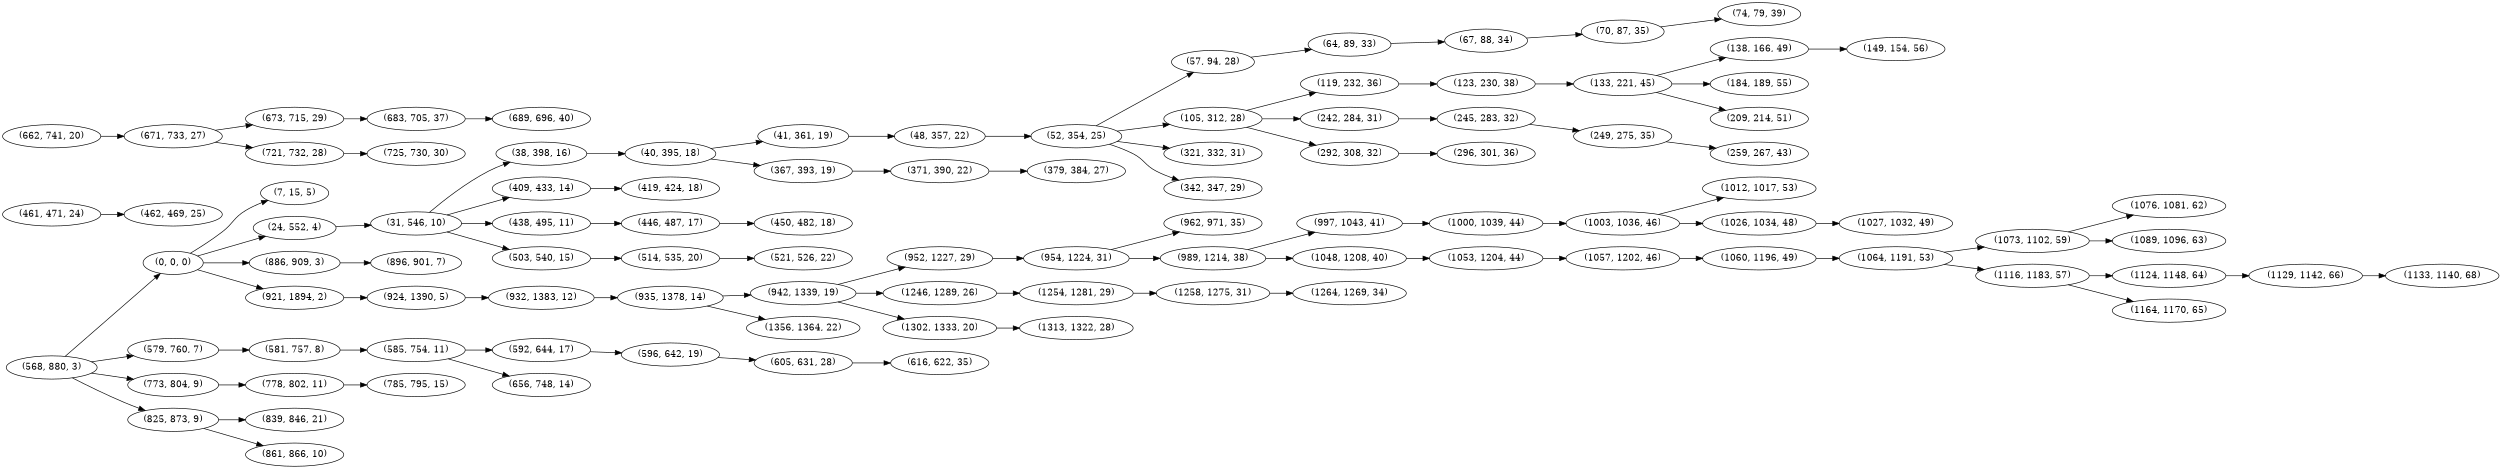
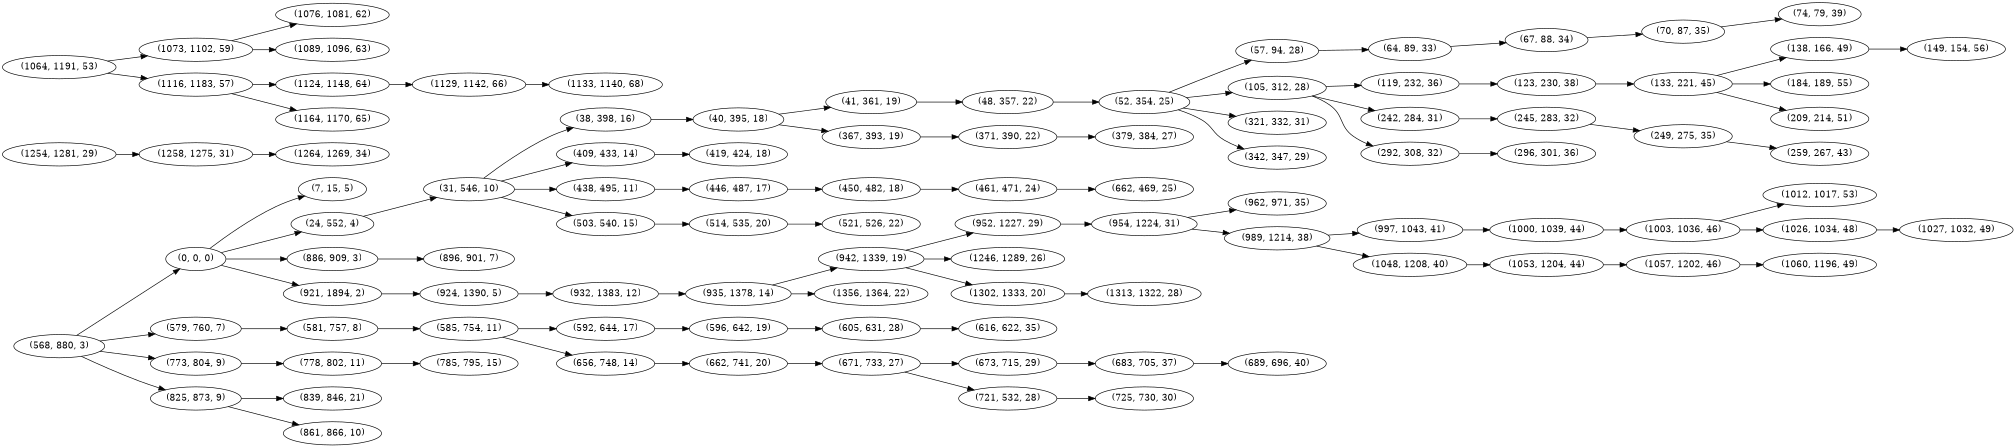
(295, 154) -> (1008, 398)
none -> (936, 189)
(173, 214) -> (1144, 189)
(1824, 258) -> none
(1005, 293) -> none
none -> (669, 364)
